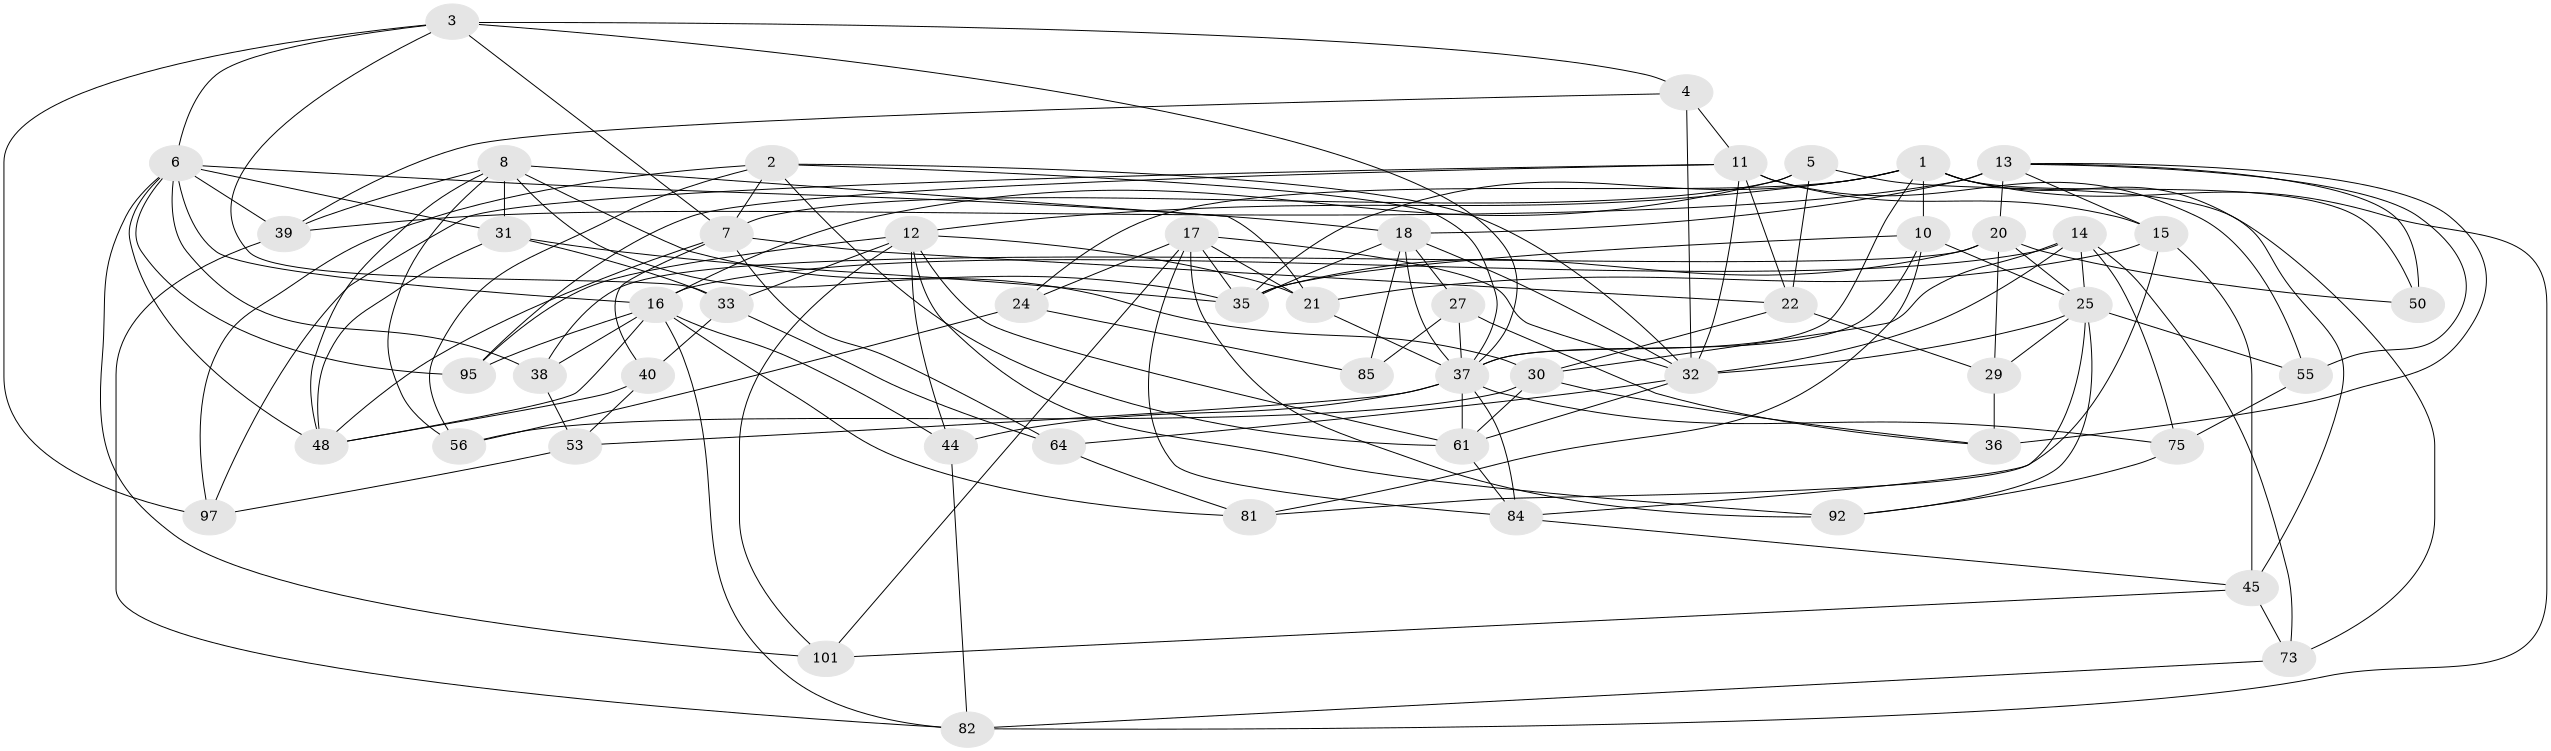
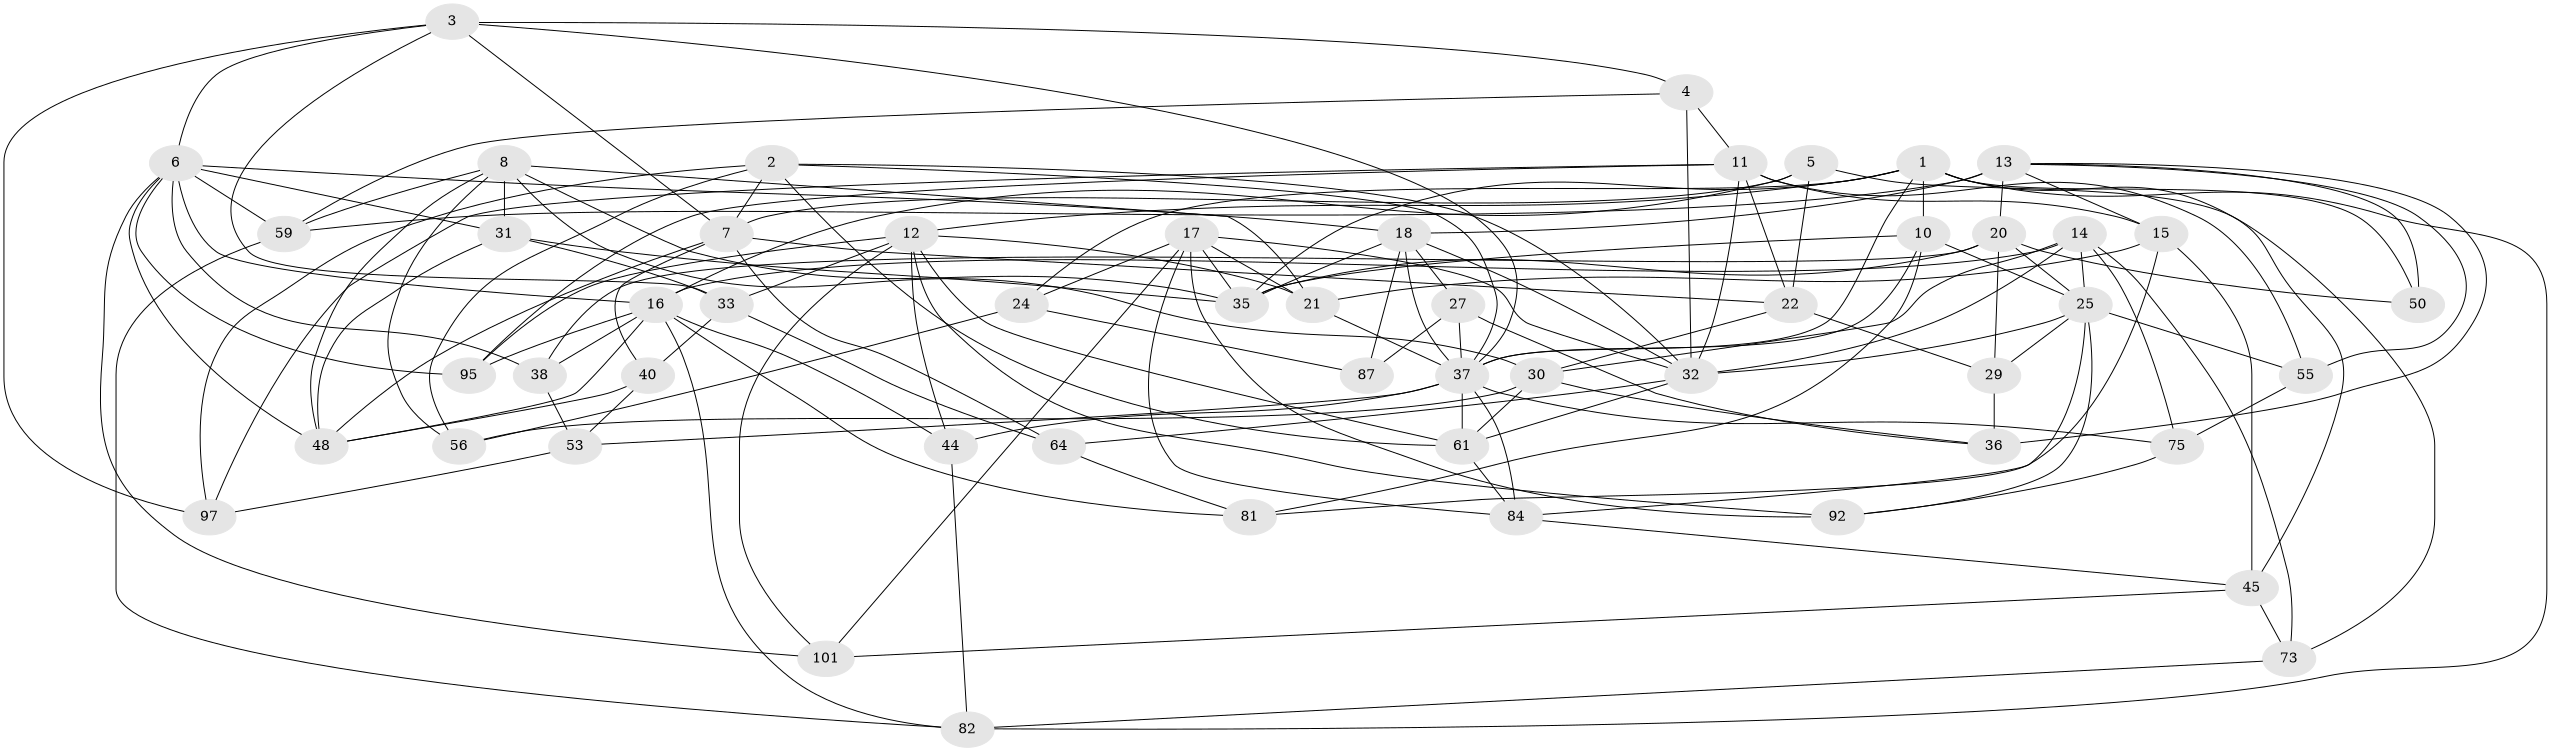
(284, 234) -> (284, 234)
(1367, 376) -> (1367, 376)
